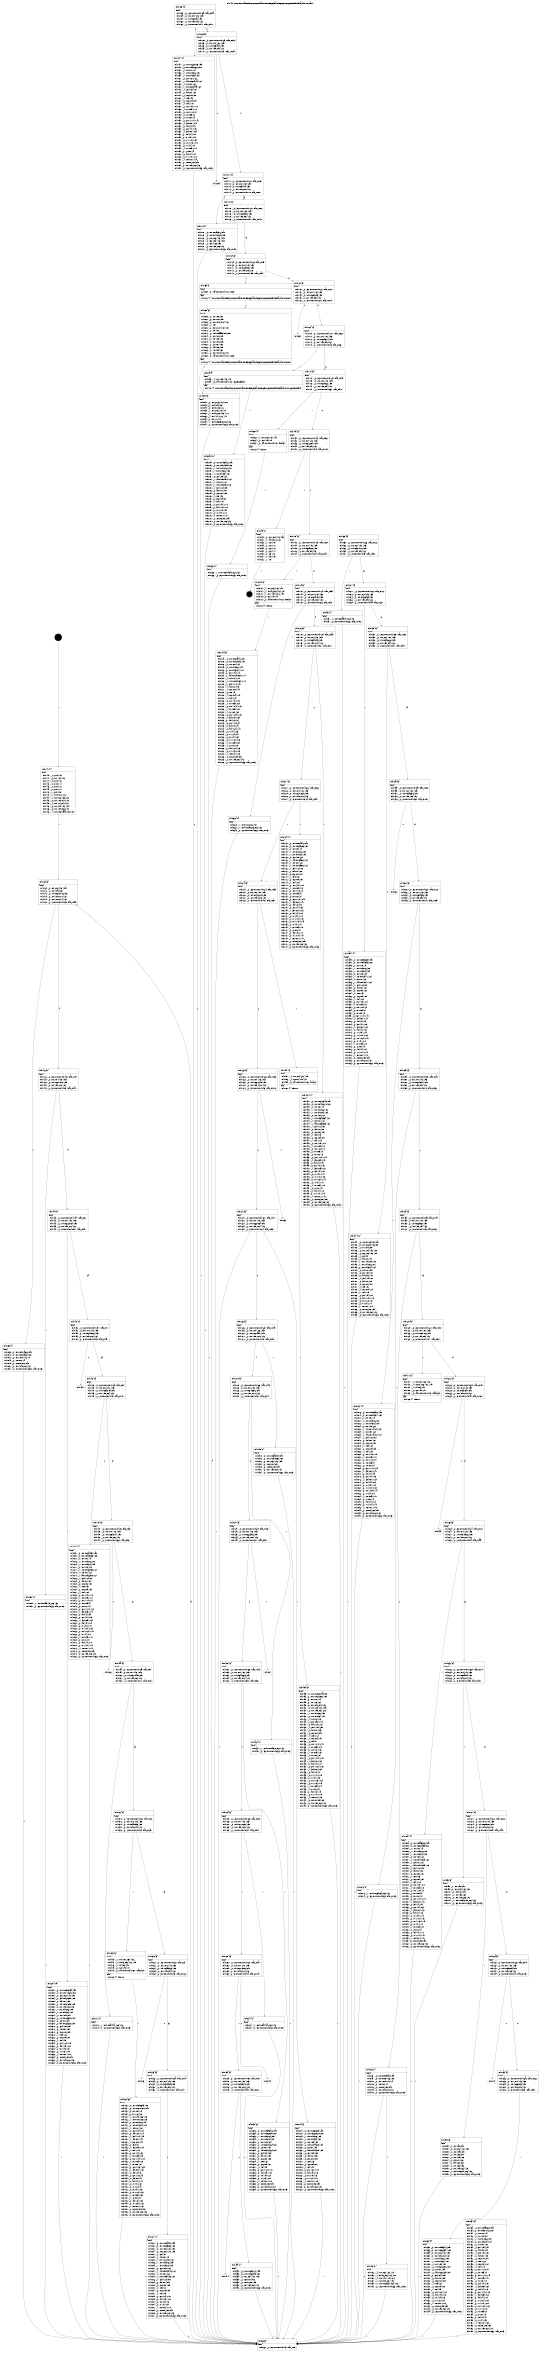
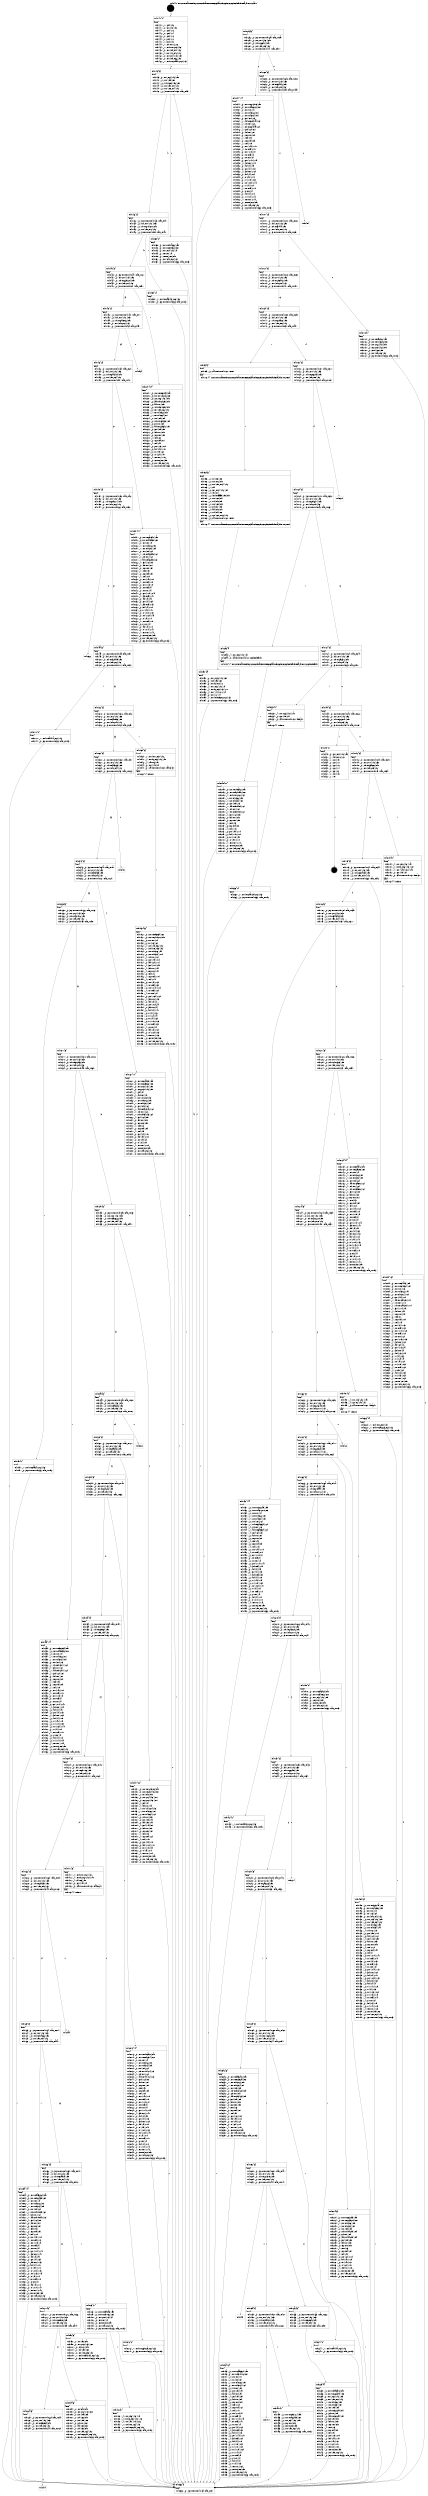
none -> (86, 891)
(513, 2023) -> (287, 2245)
